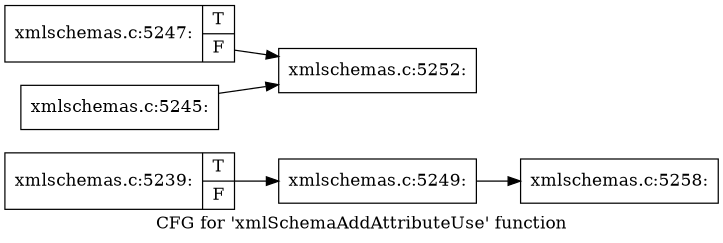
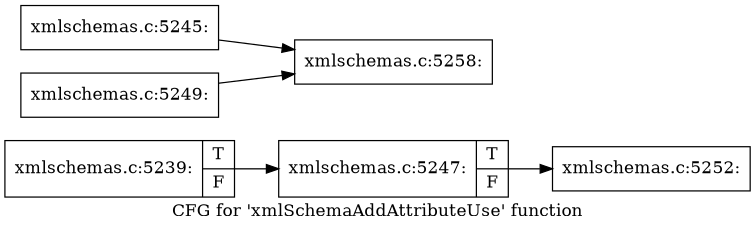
(242, 90) -> (251, 44)
(250, 181) -> (251, 169)
